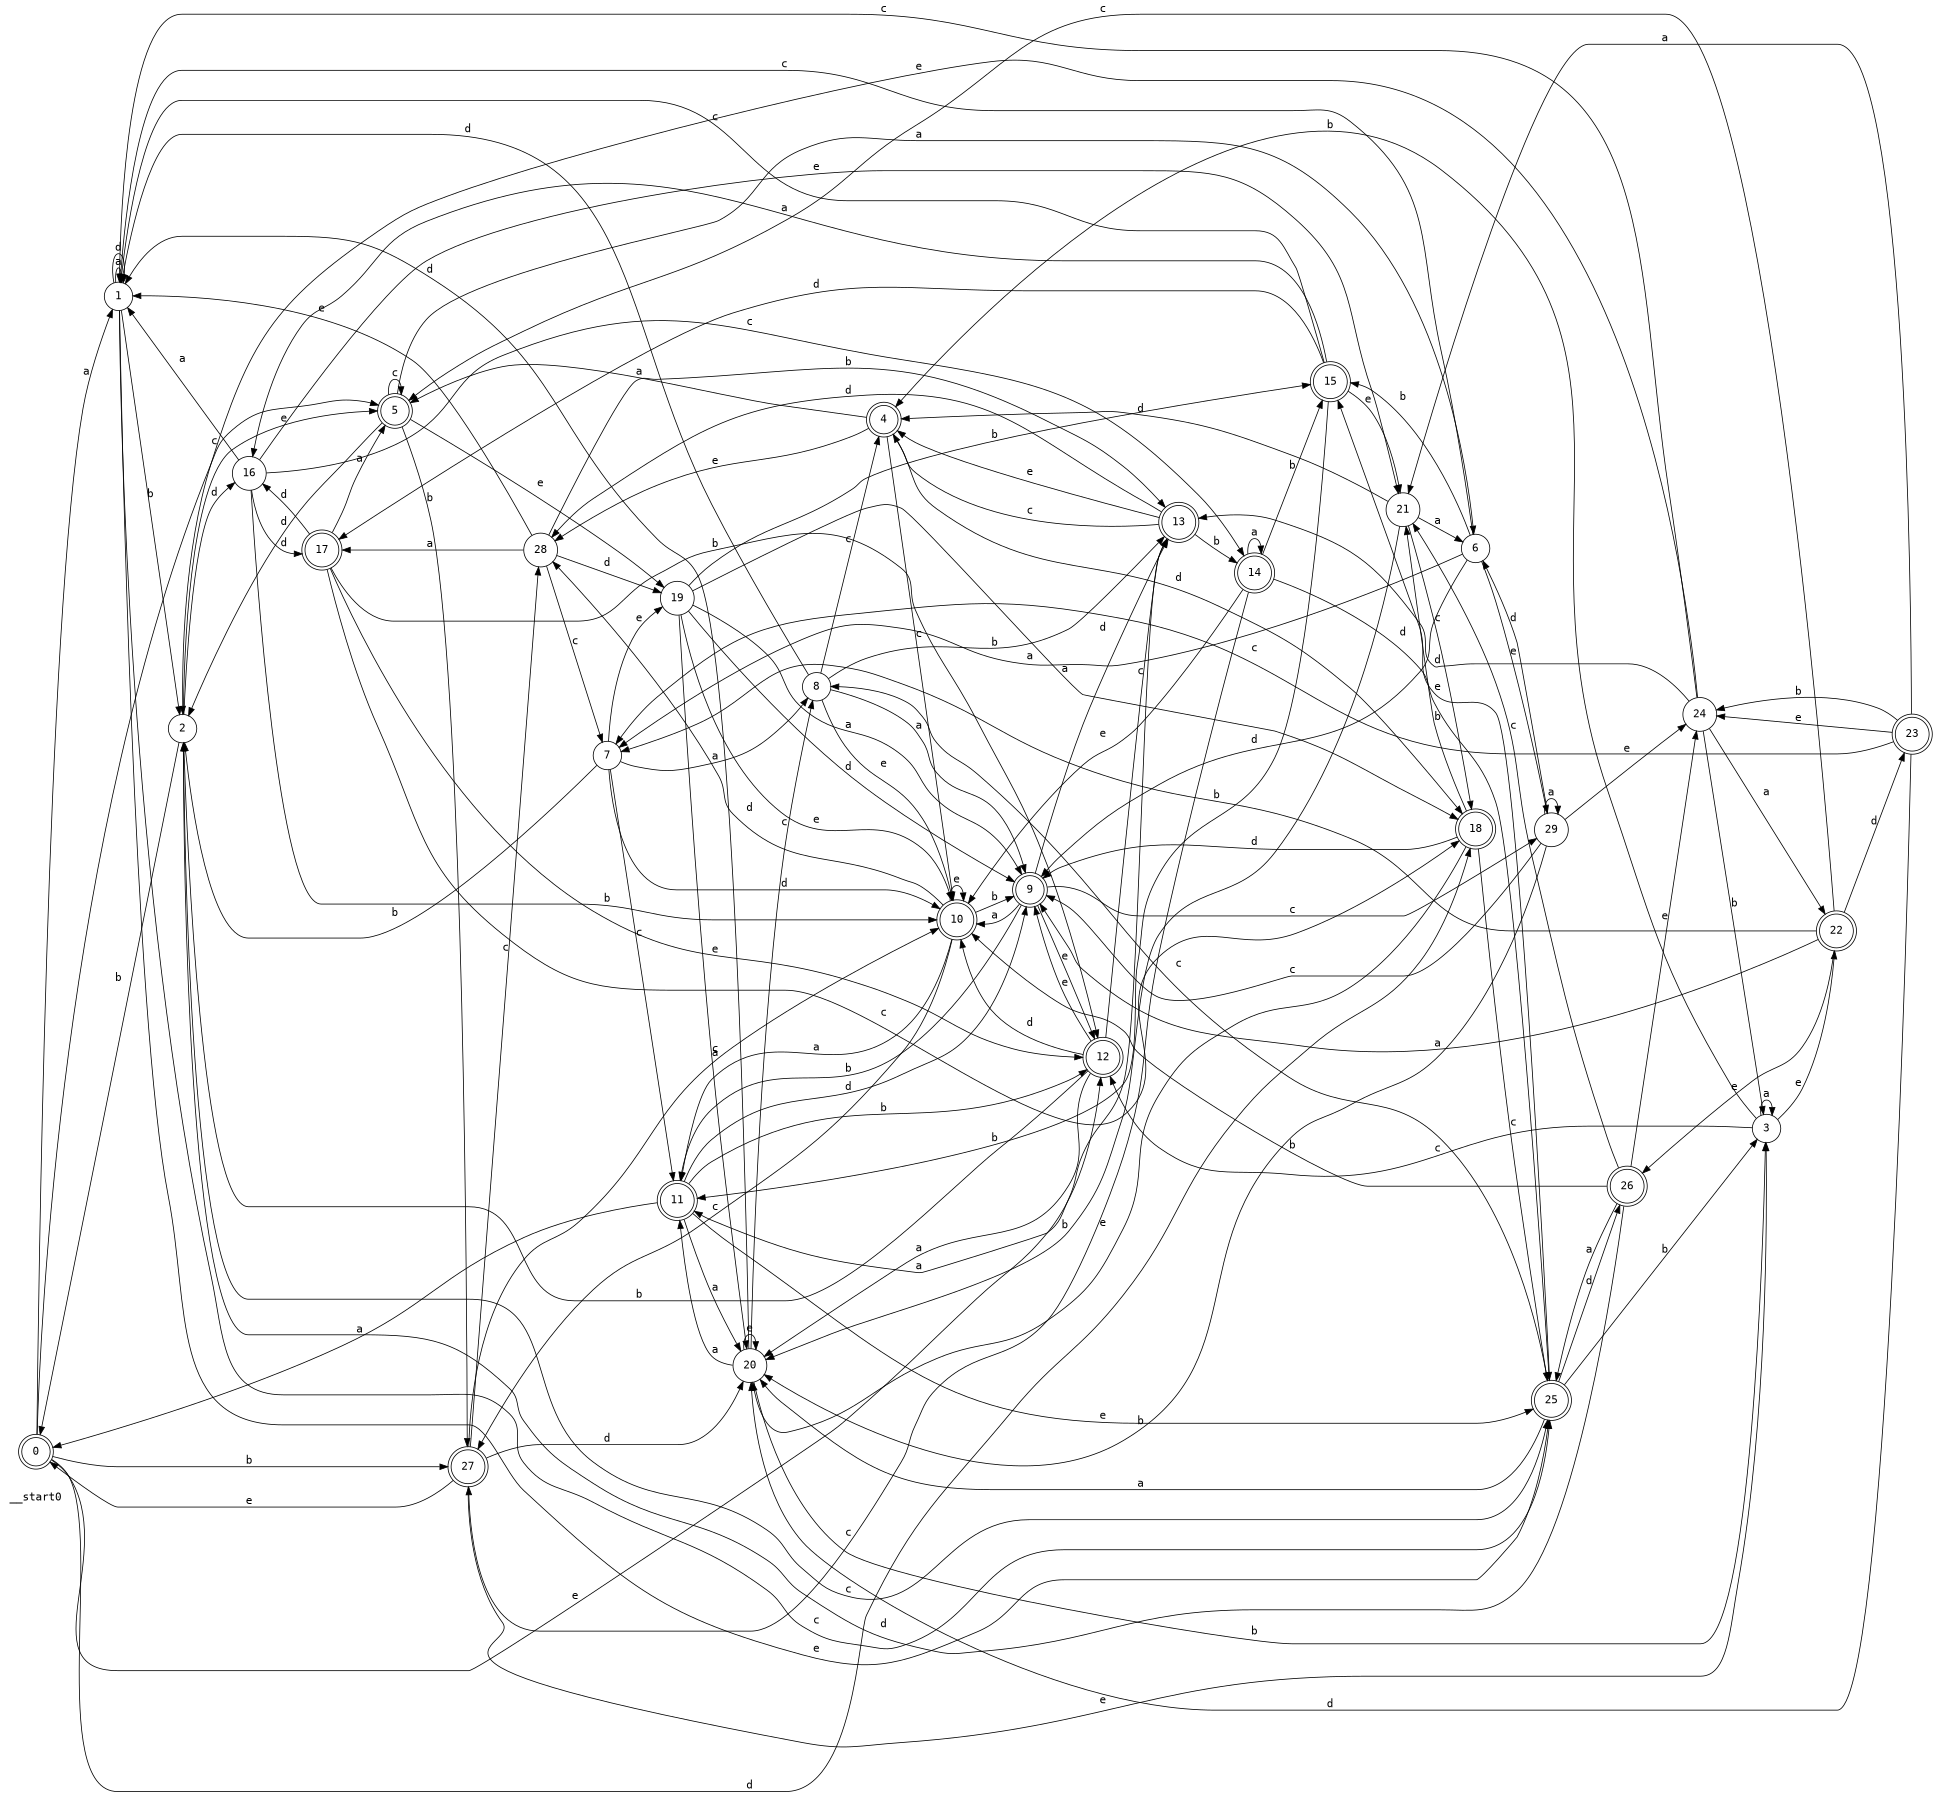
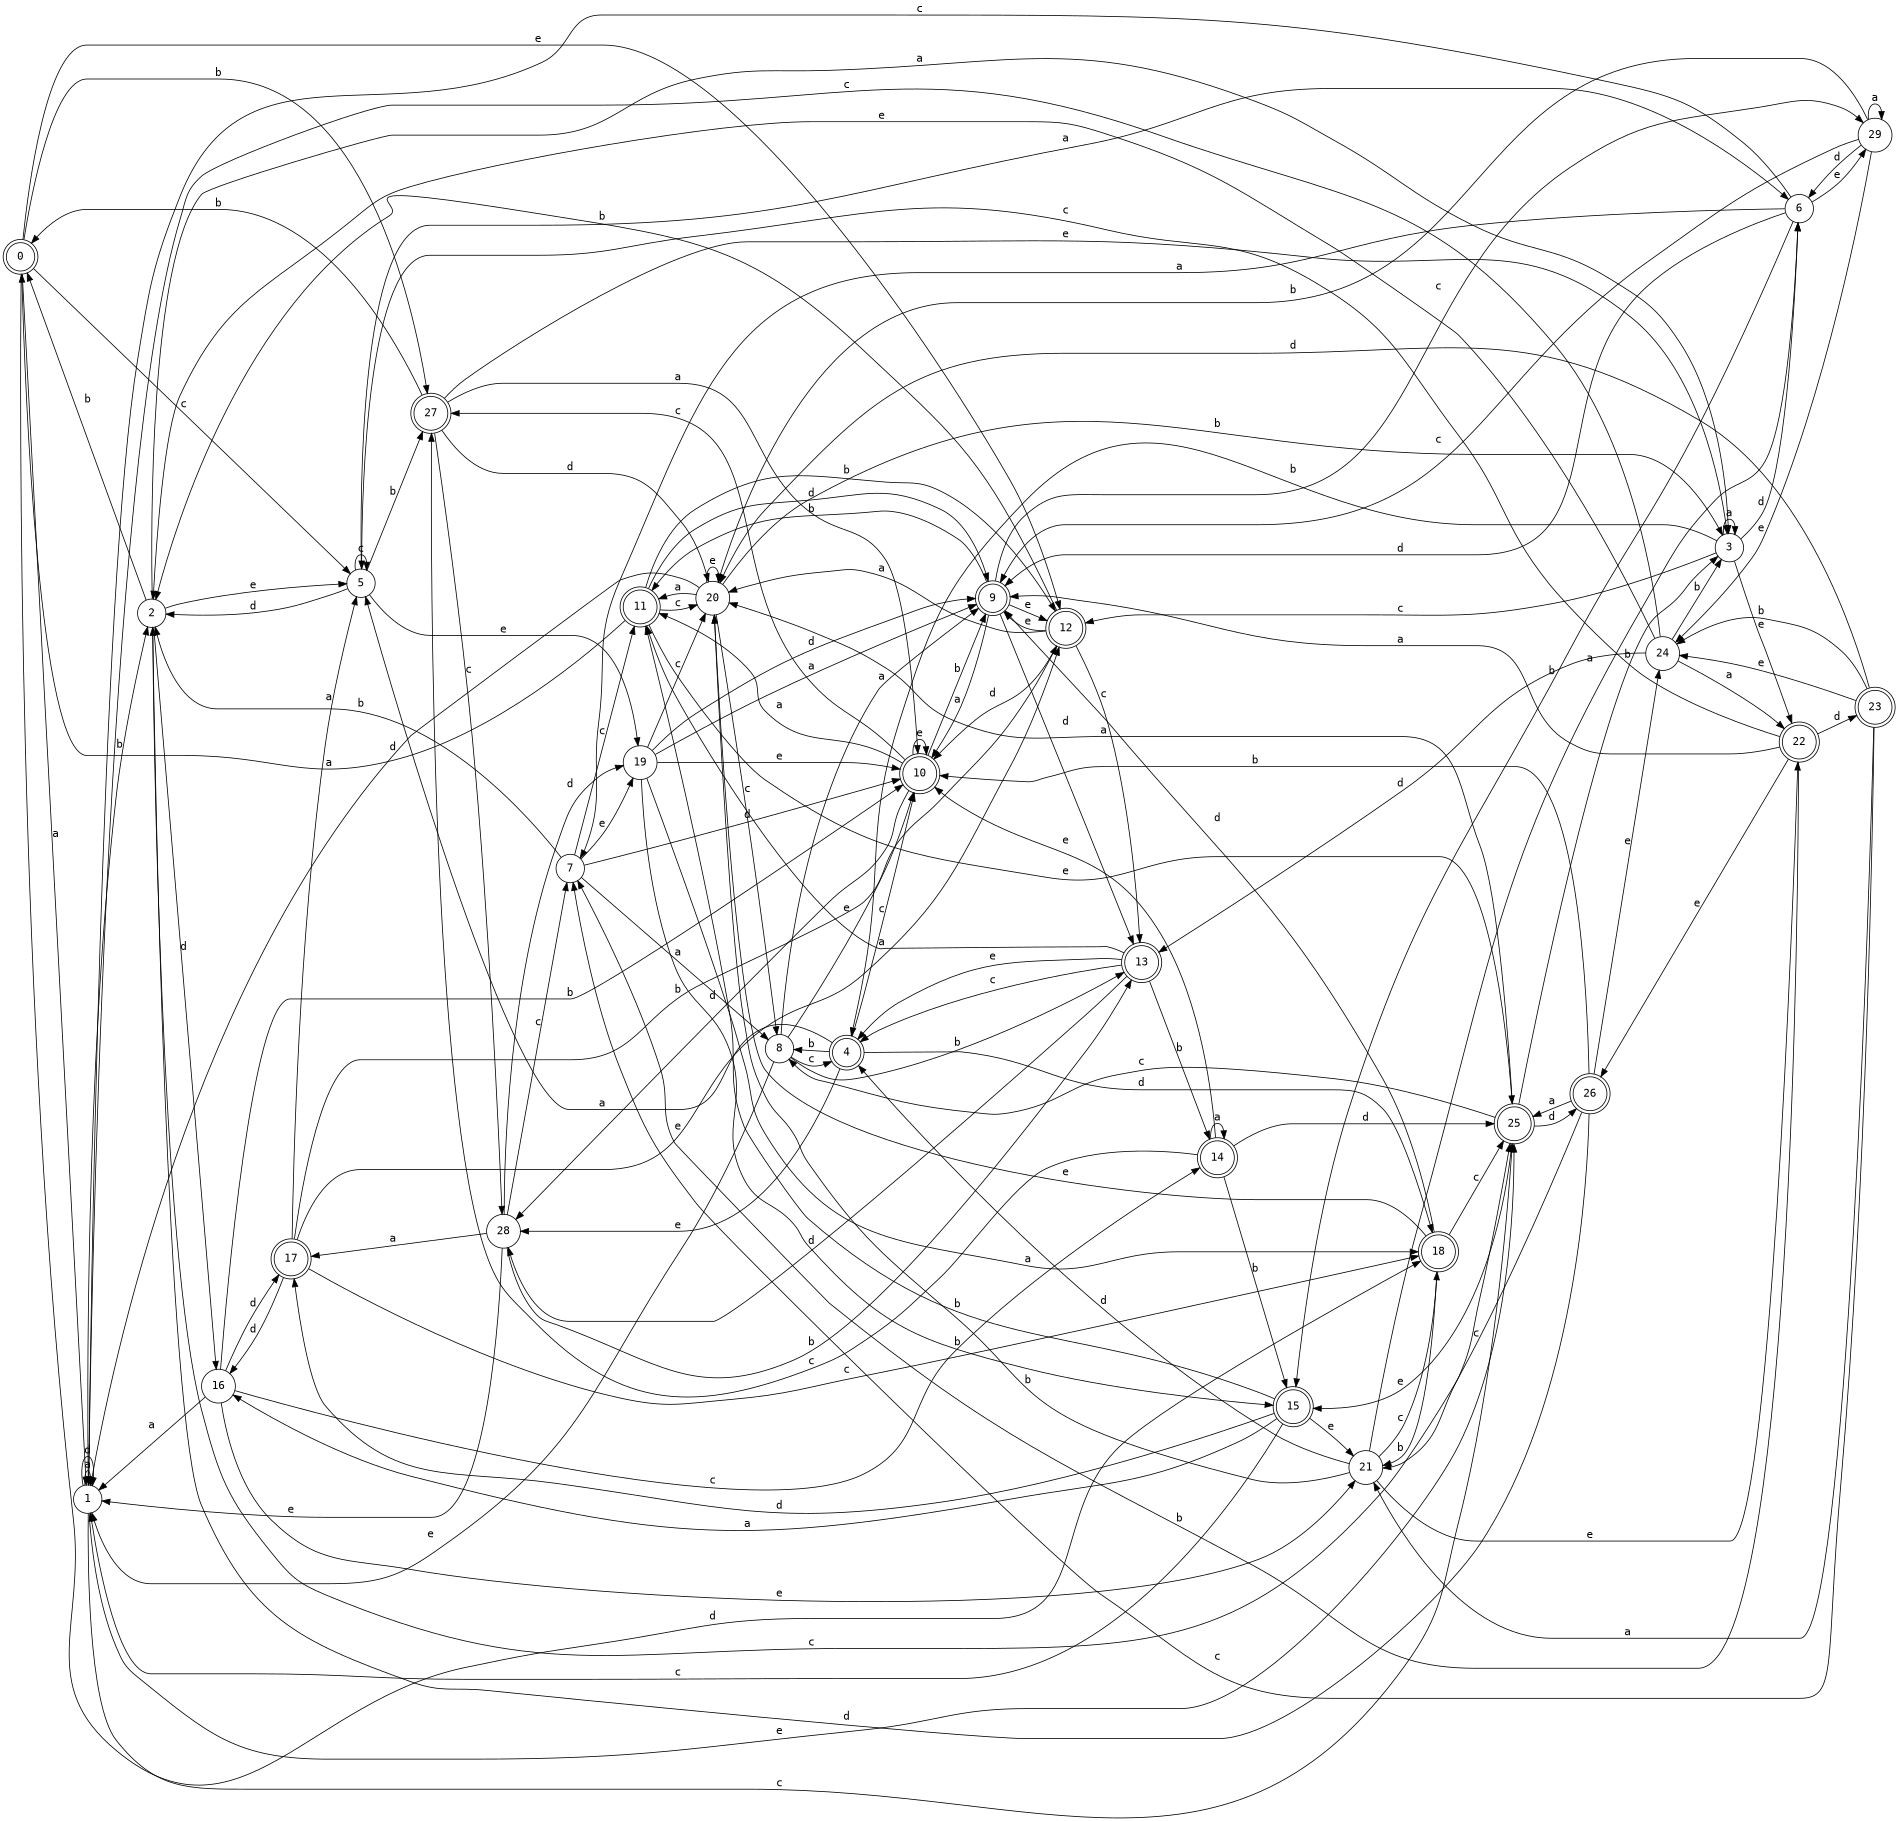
none -> (858, 69)
(468, 129) -> (431, 1534)
(395, 411) -> (361, 583)
none -> (1783, 422)
none -> (816, 1051)
(715, 1288) -> (678, 603)
none -> (1767, 1345)
(36, 1498) -> none
(249, 1501) -> (218, 203)
